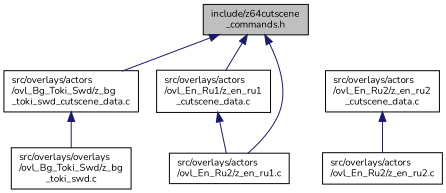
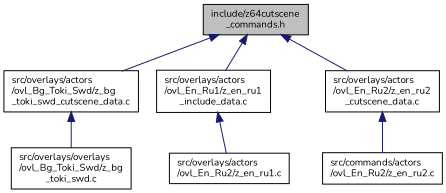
(214, 91) -> (214, 91)
(282, 103) -> (319, 55)
(382, 168) -> (382, 168)
